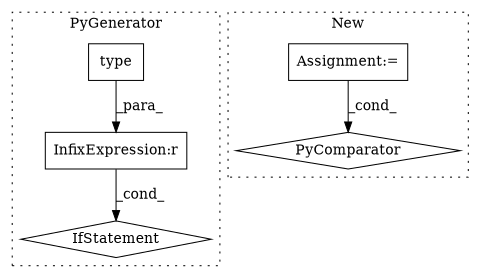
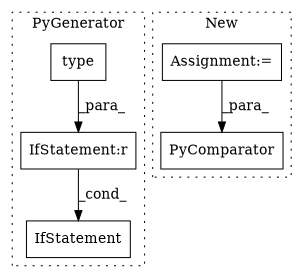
(373, 106) -> (245, 106)
(116, 151) -> (78, 151)
(348, 151) -> (222, 151)
(116, 239) -> (78, 239)
